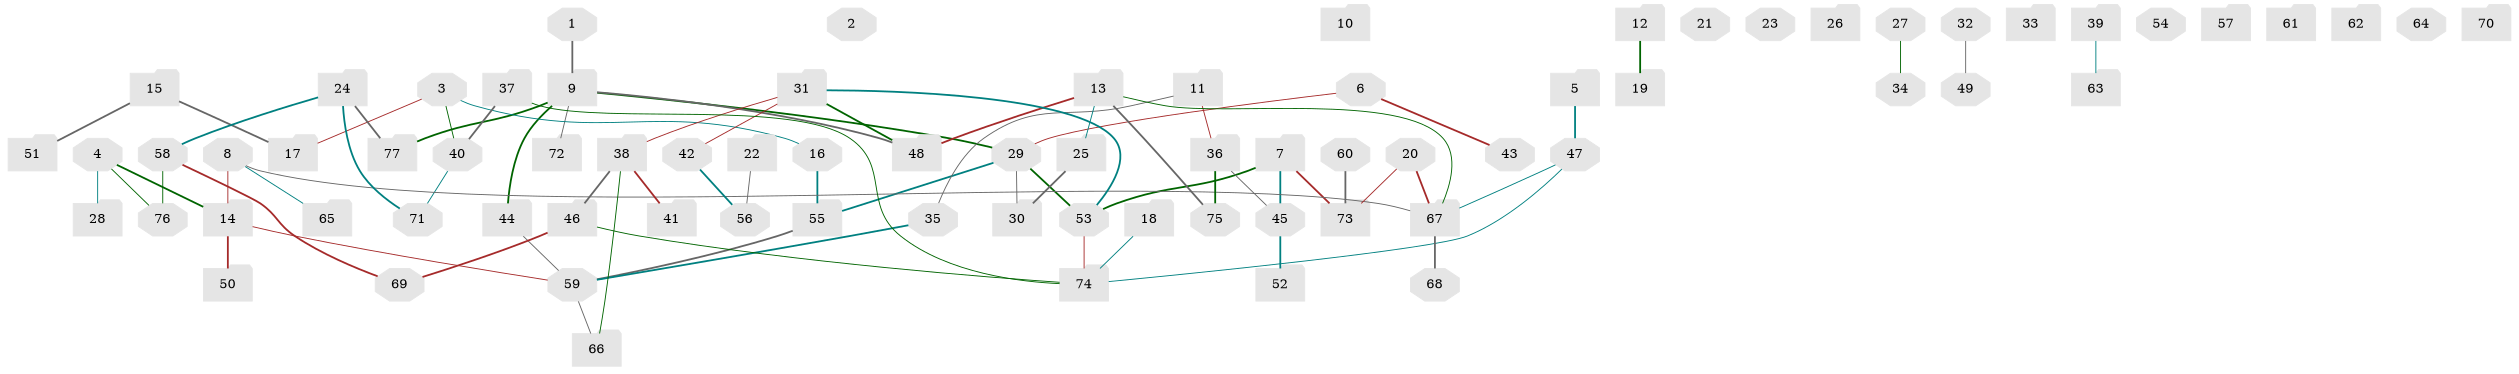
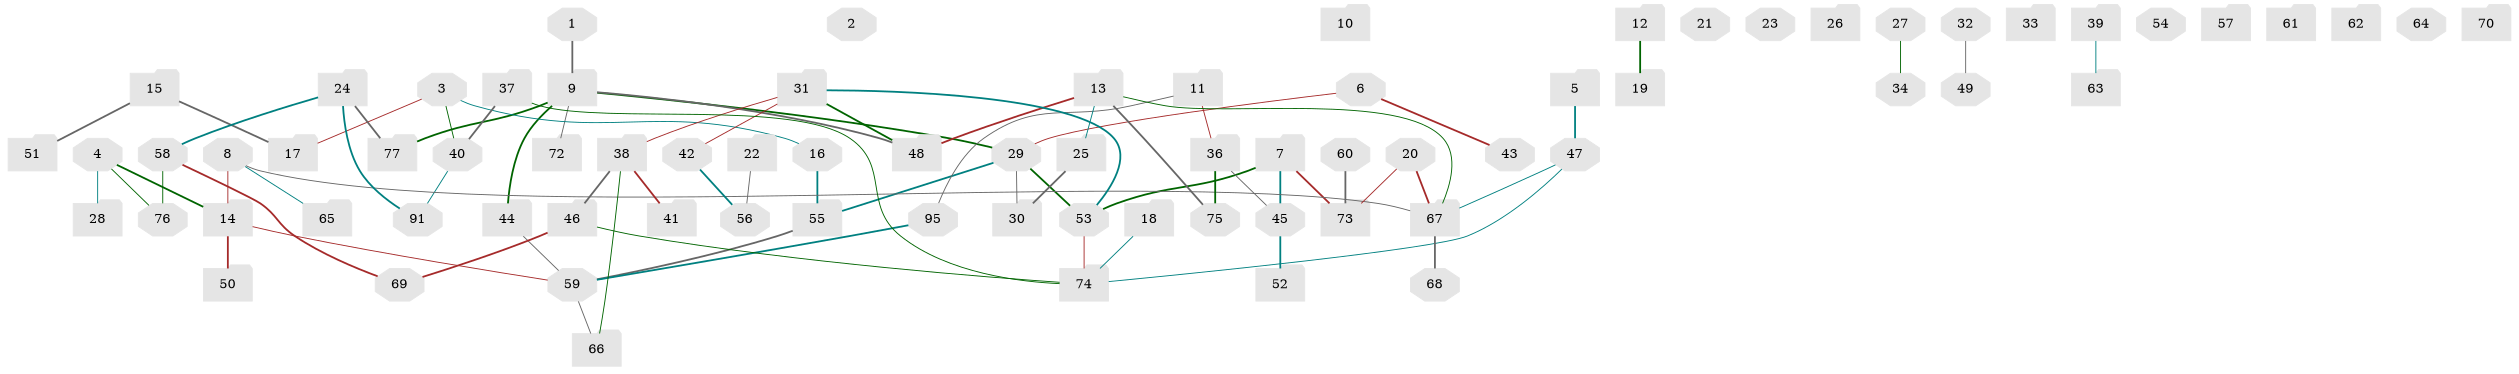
(418, 220) -> (418, 220)
(933, 220) -> (933, 220)
